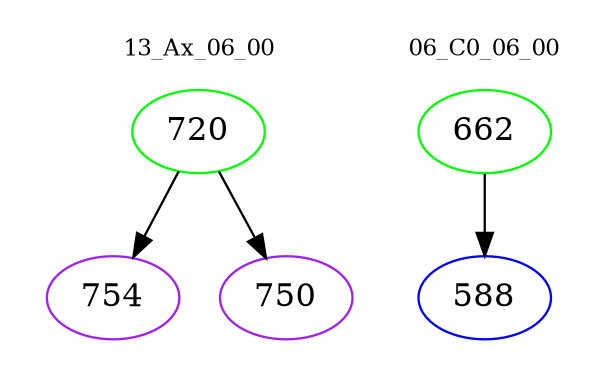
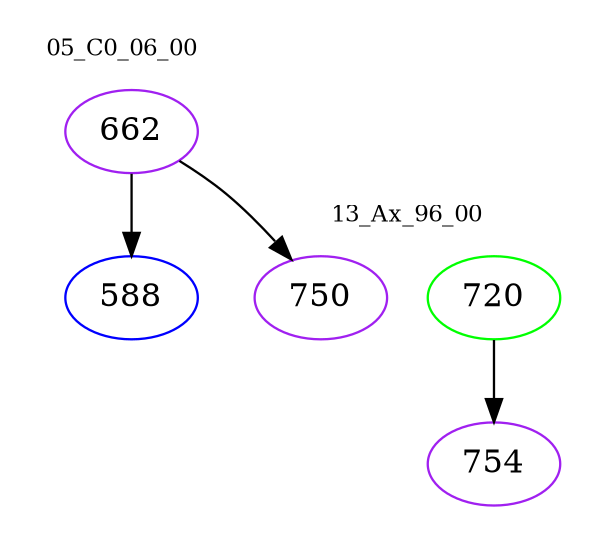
(200, 50) -> (407, 216)
(485, 50) -> (122, 50)
(485, 132) -> (132, 132)
(237, 204) -> (251, 216)
